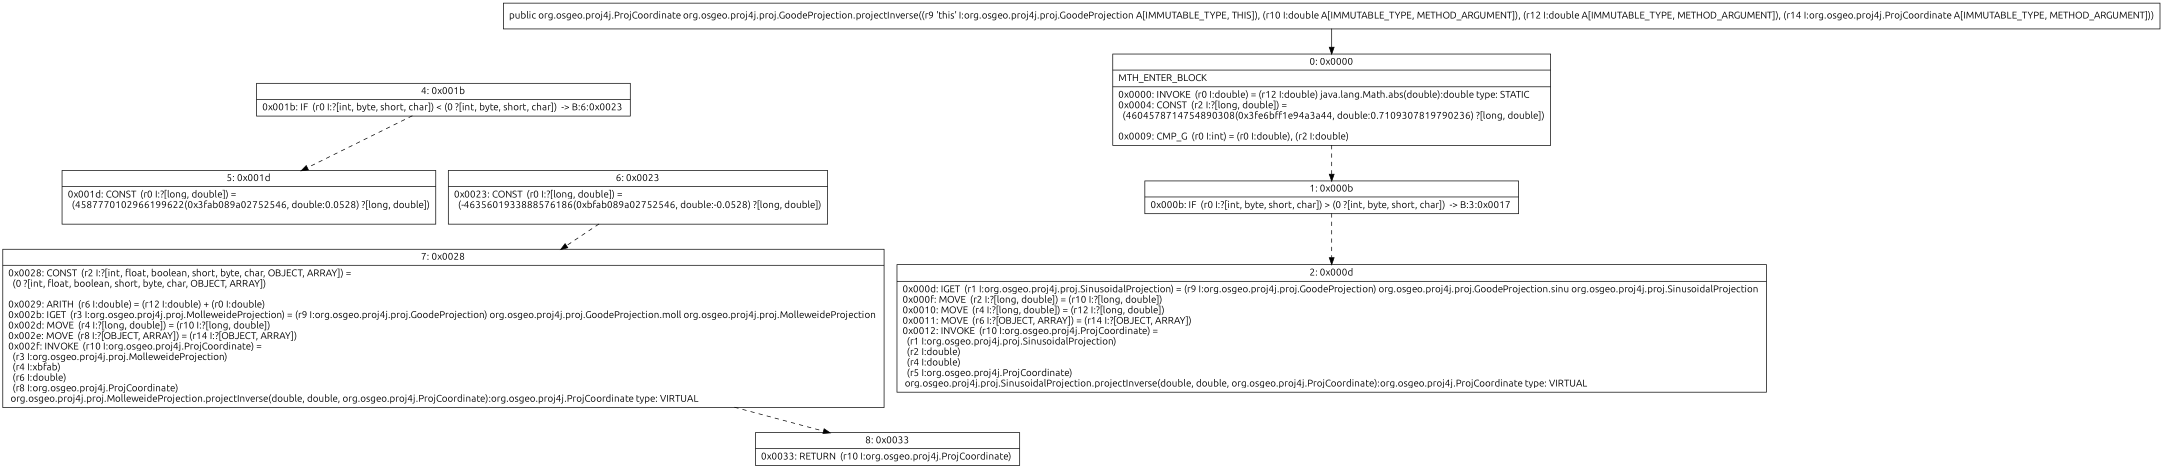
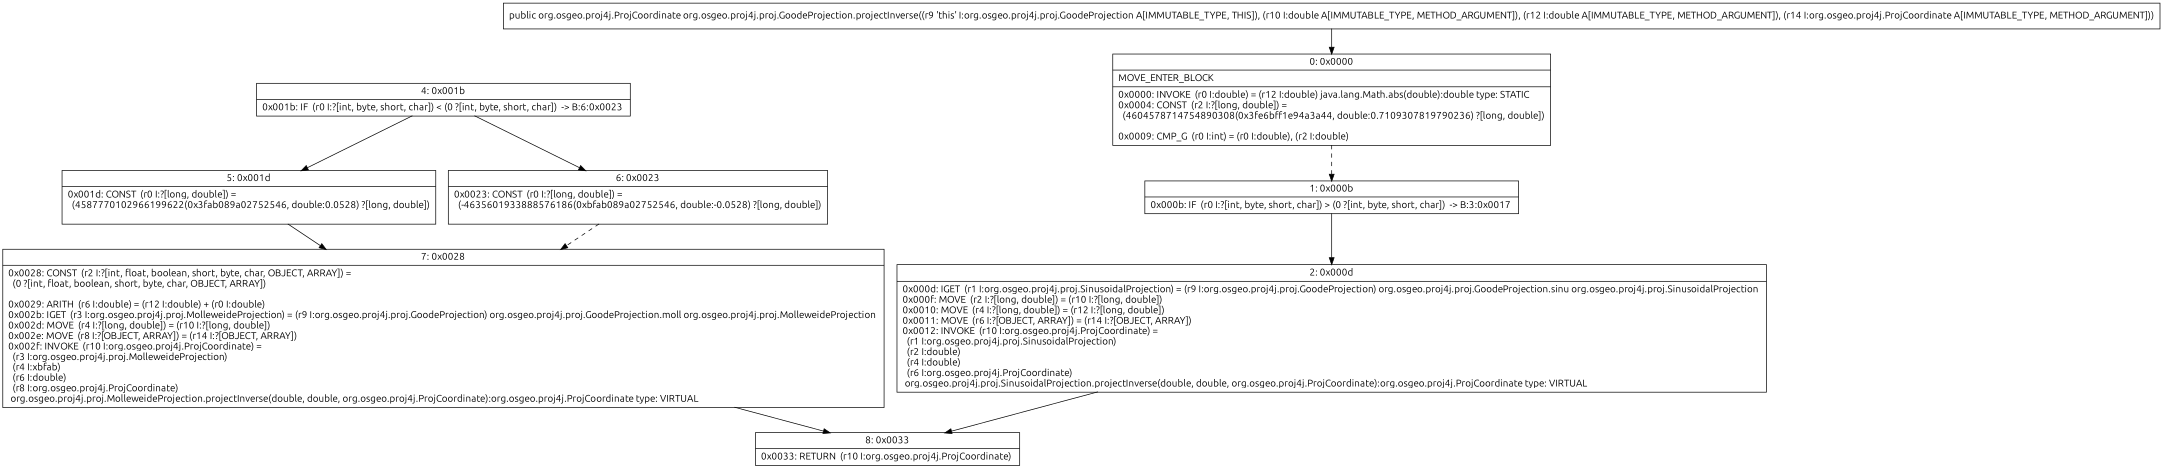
(1163, 78) -> (1166, 78)
(360, 142) -> (360, 142)
none -> (527, 142)
none -> (304, 235)
(1332, 235) -> (1332, 235)
(988, 373) -> (988, 373)
none -> (1025, 411)
(779, 419) -> (779, 419)
